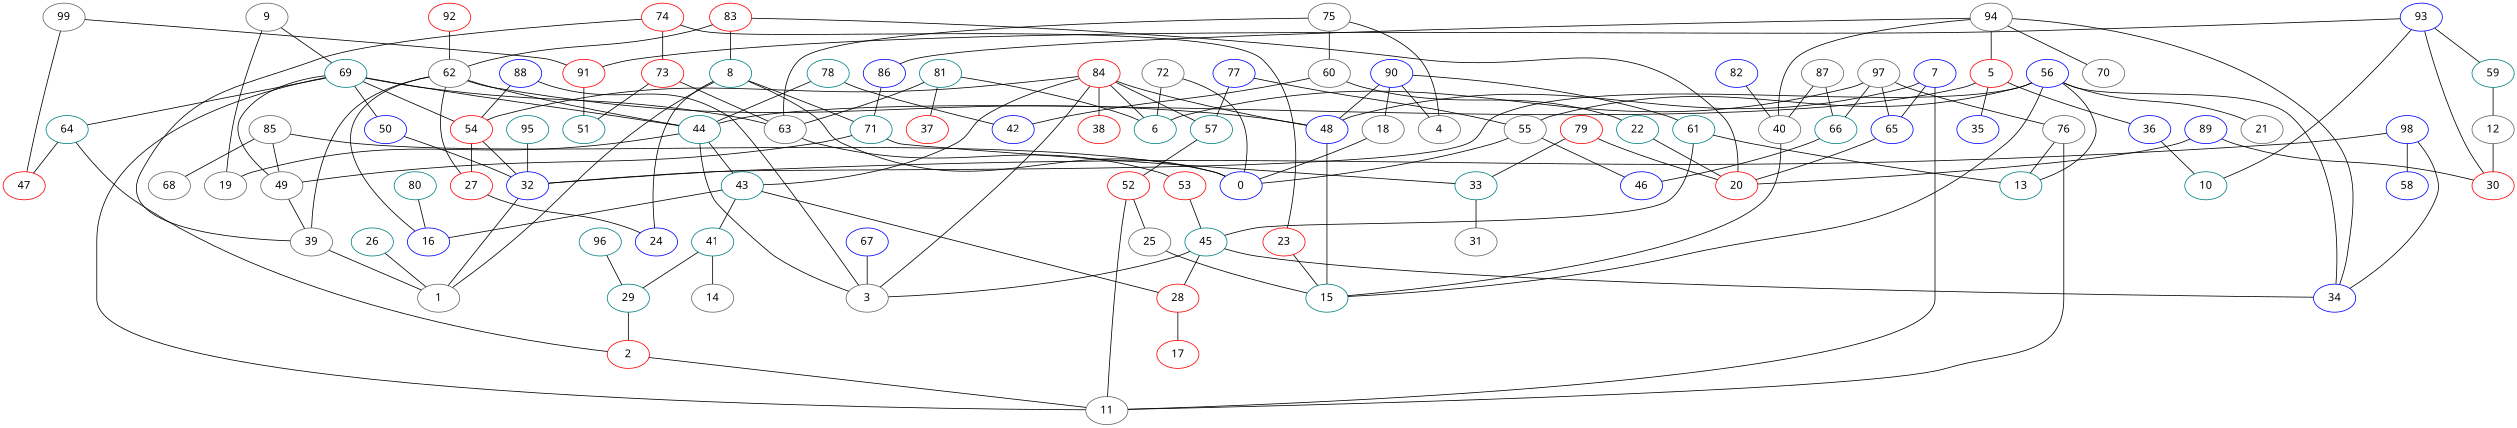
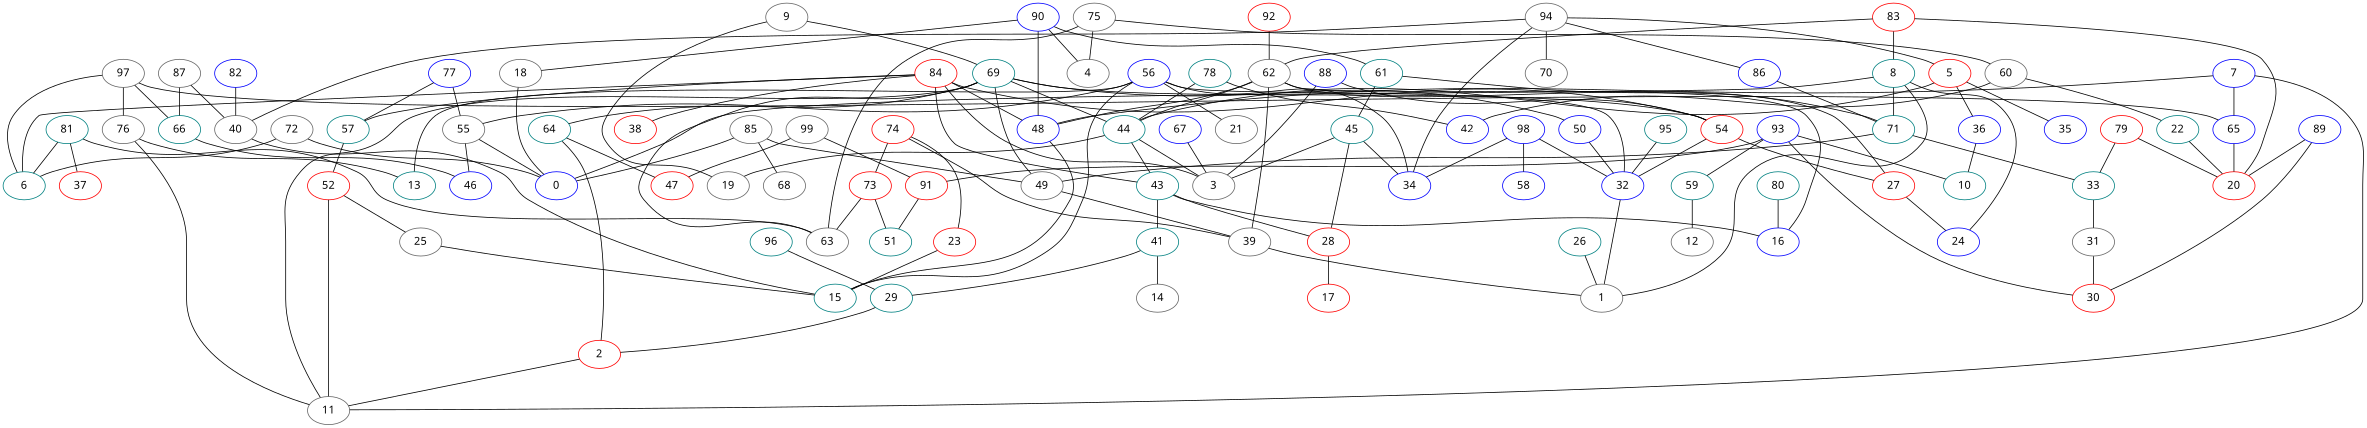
(2493, 158) -> (2093, 270)
(1892, 167) -> (1641, 93)
(1185, 186) -> none
